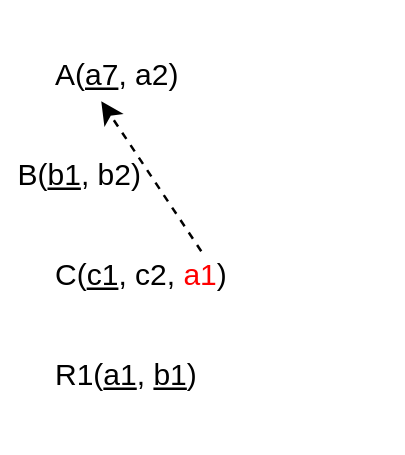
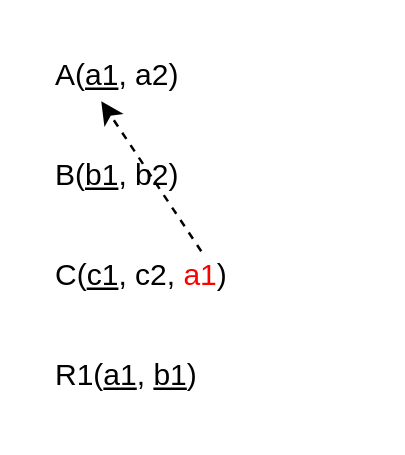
(124, 76) -> (124, 76)
(114, 176) -> (151, 176)
